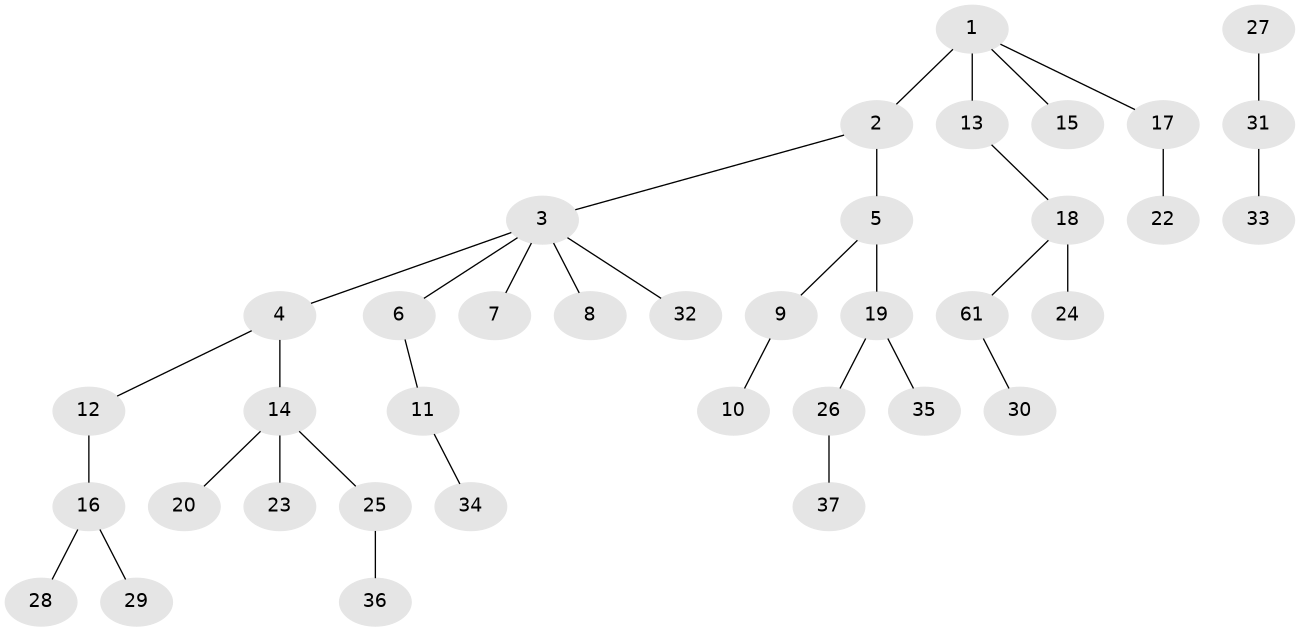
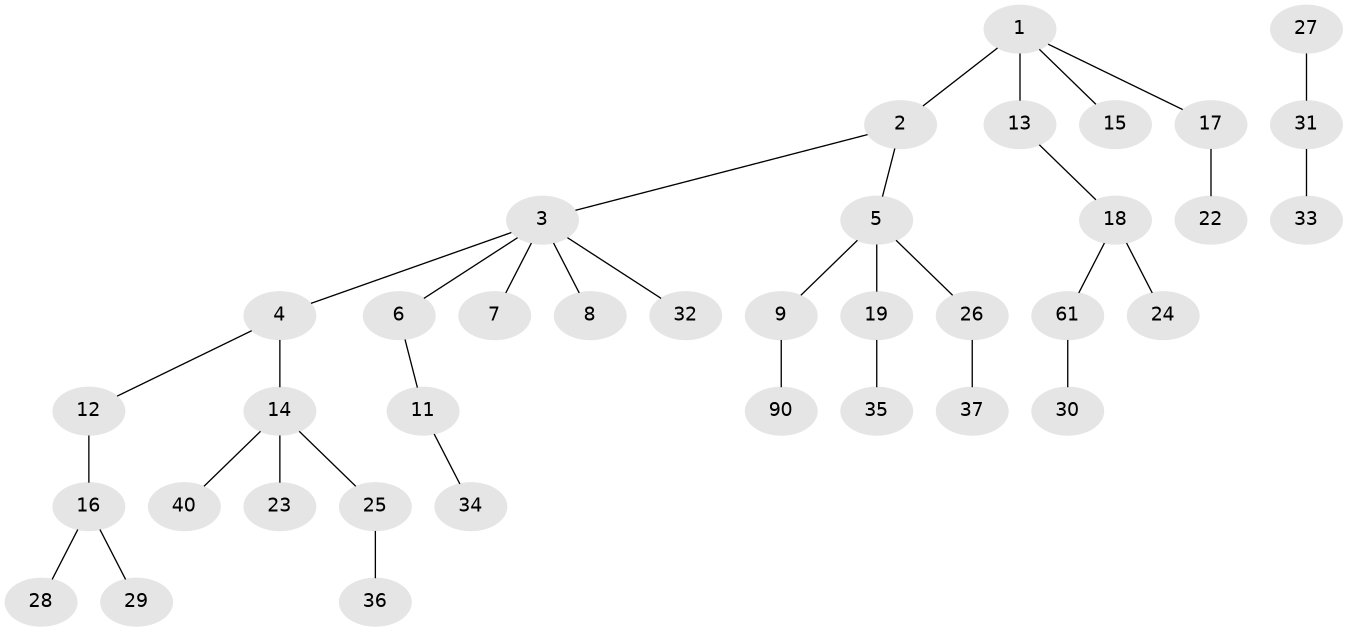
(853, 363) -> (924, 268)
(733, 411) -> (781, 411)
(184, 507) -> (184, 507)
